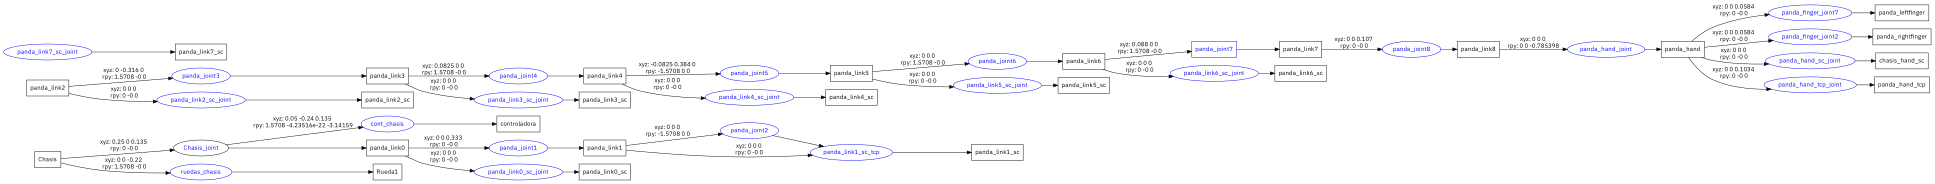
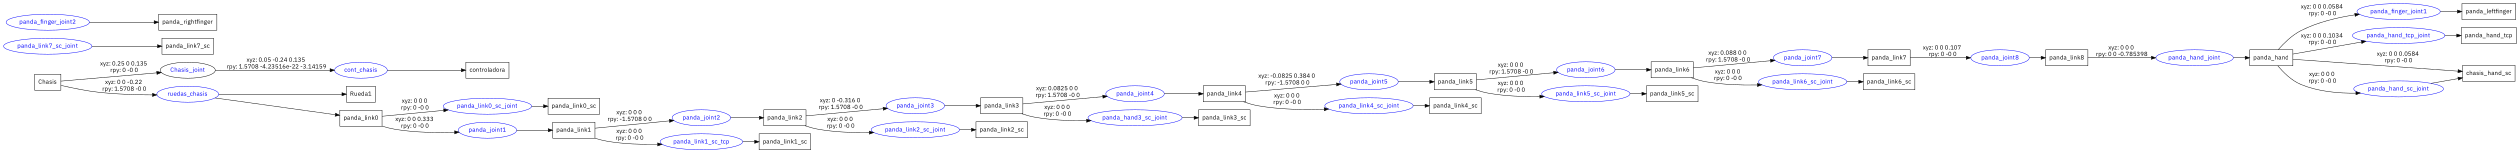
(1810, 13) -> (2399, 12)
(1737, 44) -> (2375, 65)
(1214, 49) -> (1803, 58)
(518, 100) -> (1135, 118)
(796, 141) -> (745, 118)
(295, 148) -> (275, 106)
